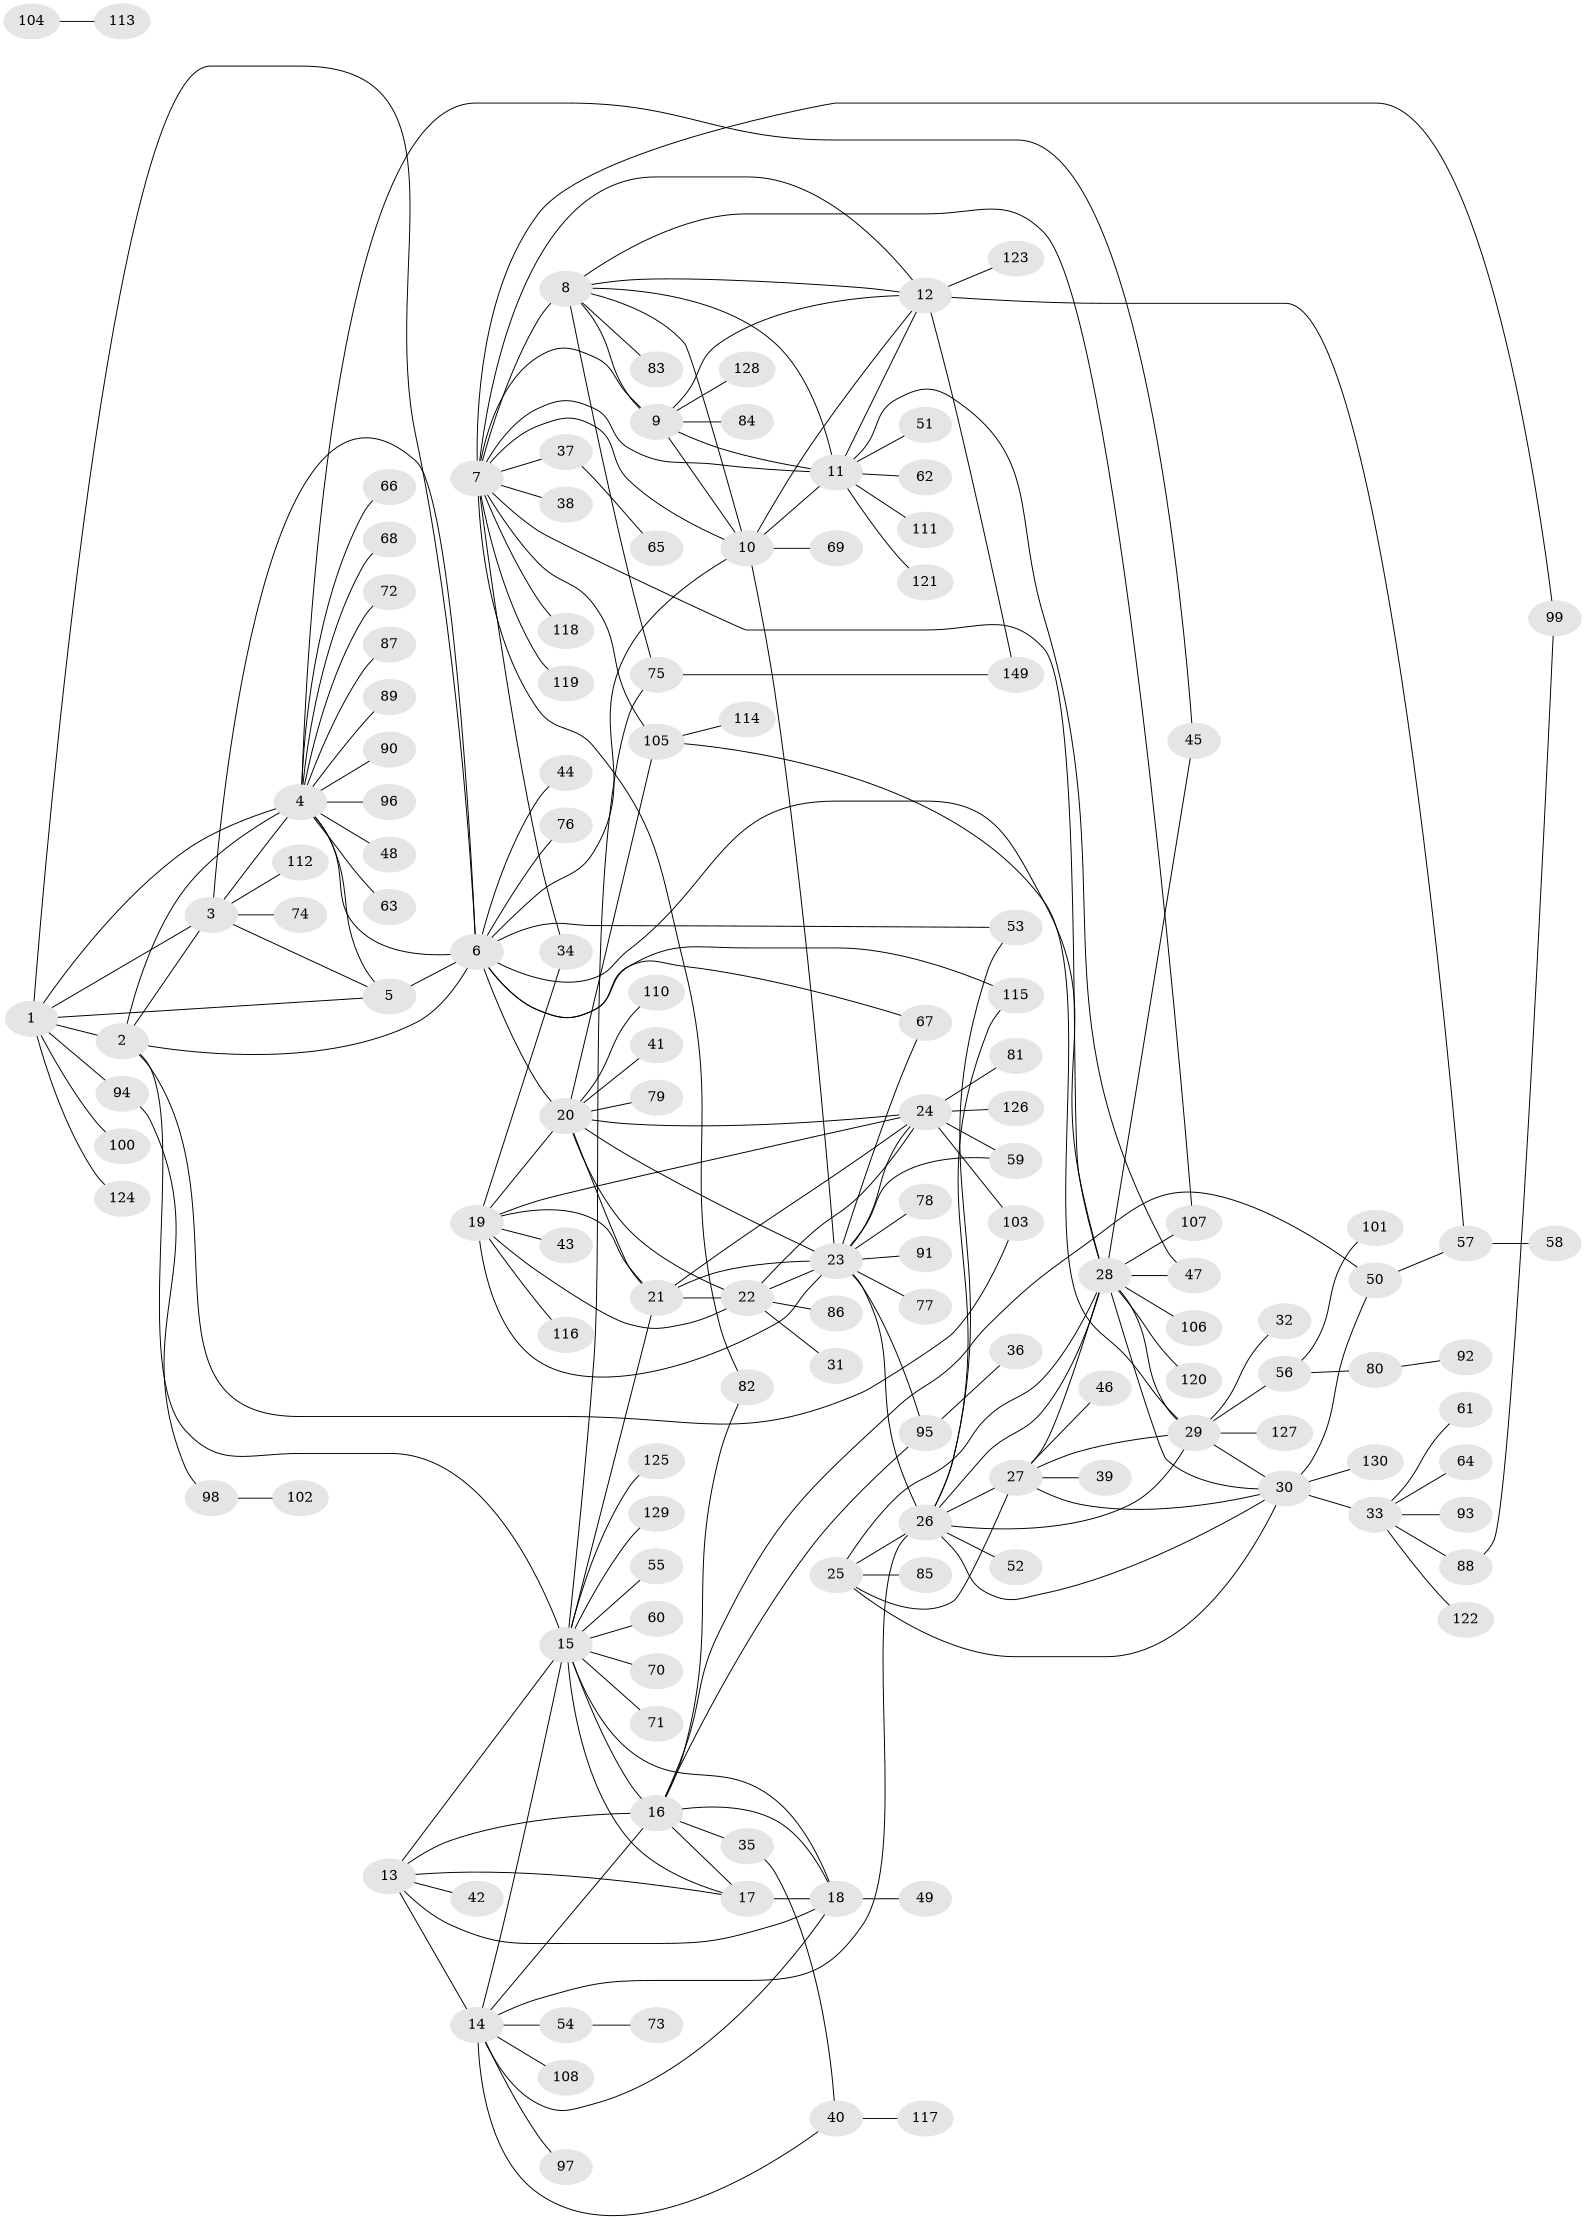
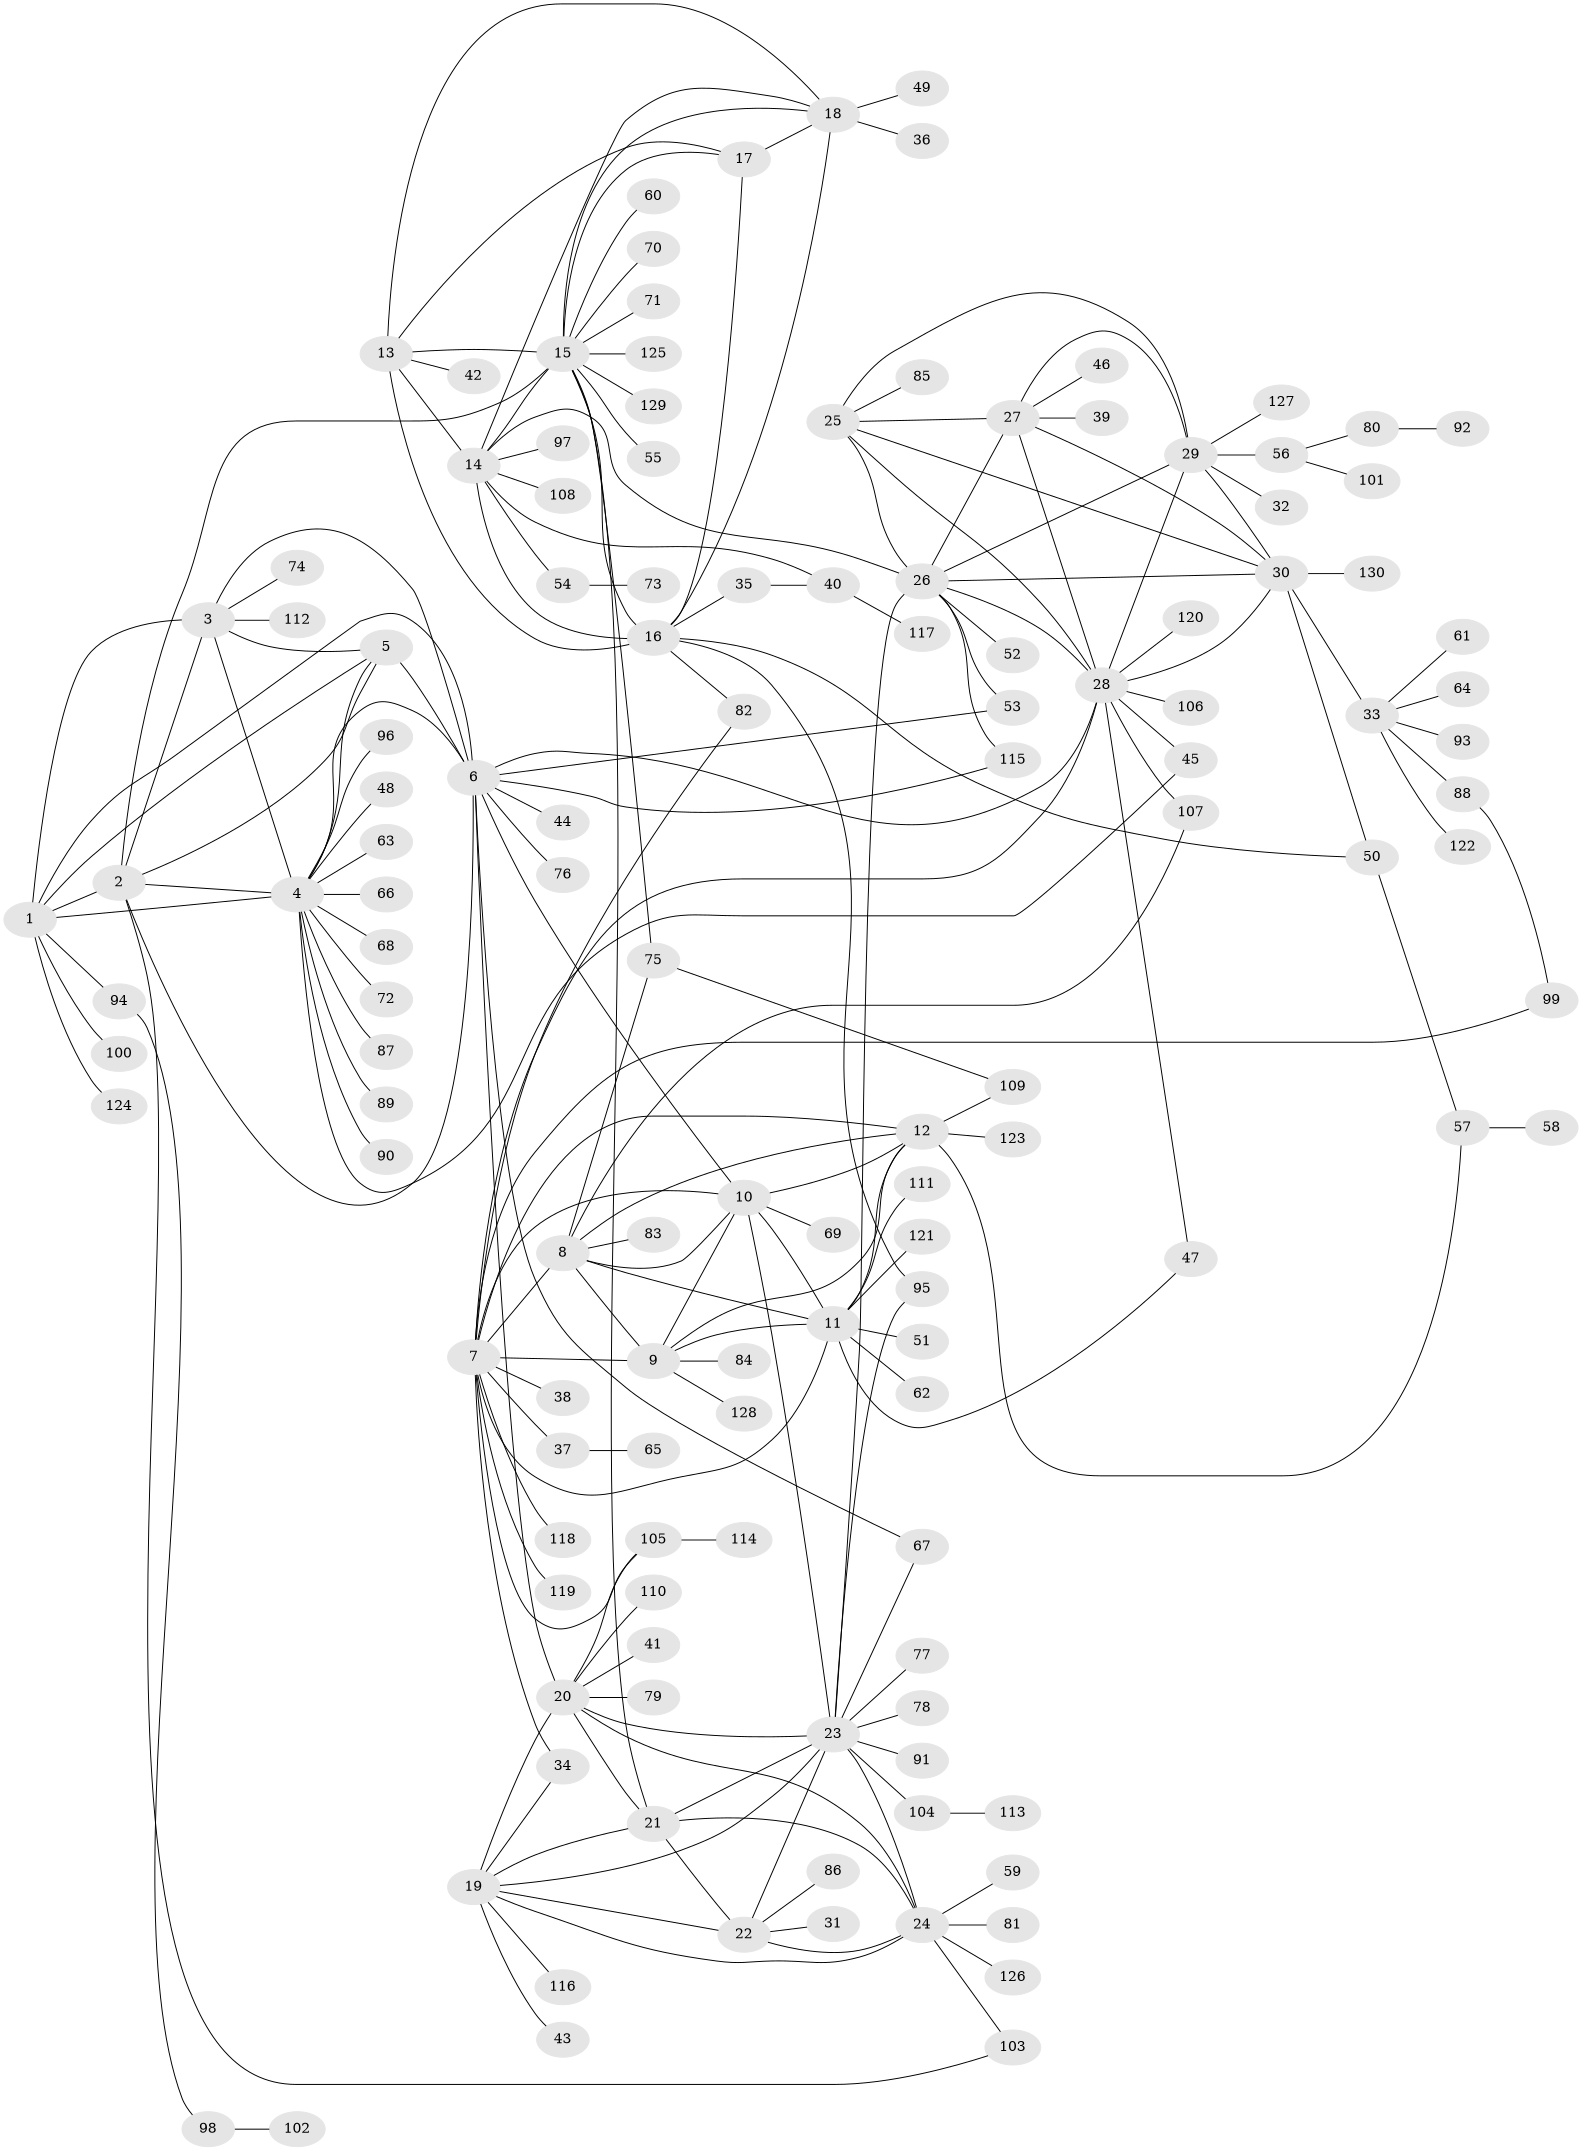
(1016, 675) -> (1013, 1087)
none -> (285, 796)
(1067, 1000) -> (1037, 293)
(901, 1173) -> (878, 1774)
(629, 1230) -> none
(972, 1391) -> (878, 128)
